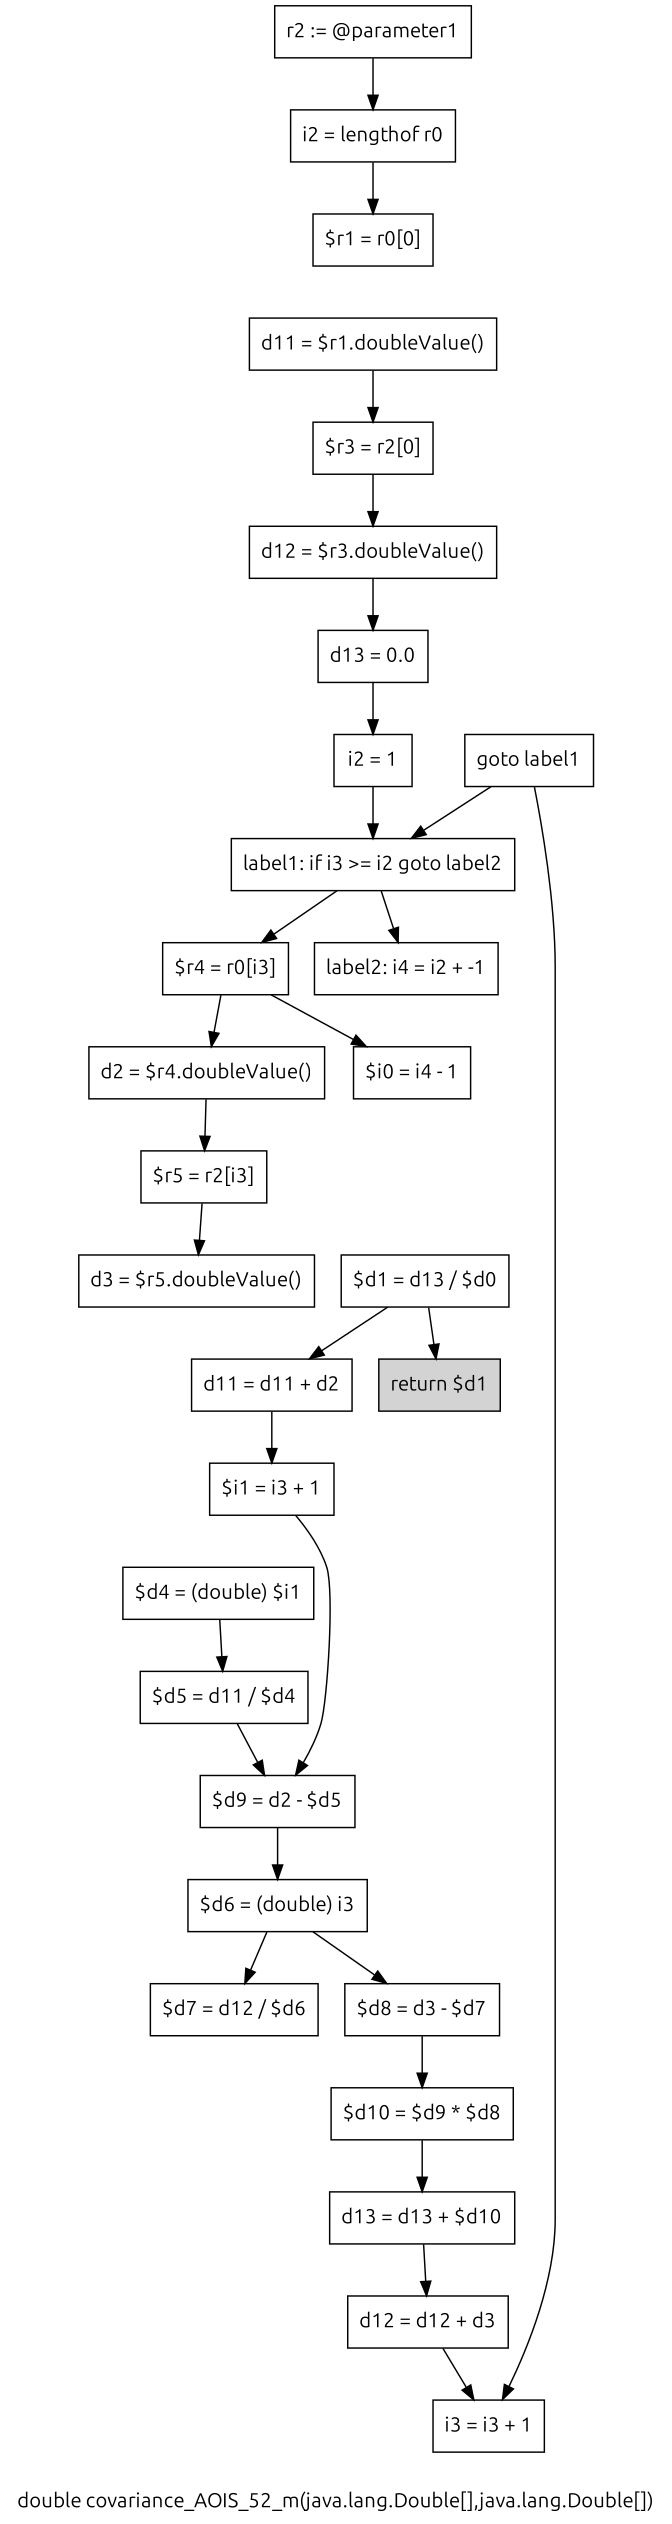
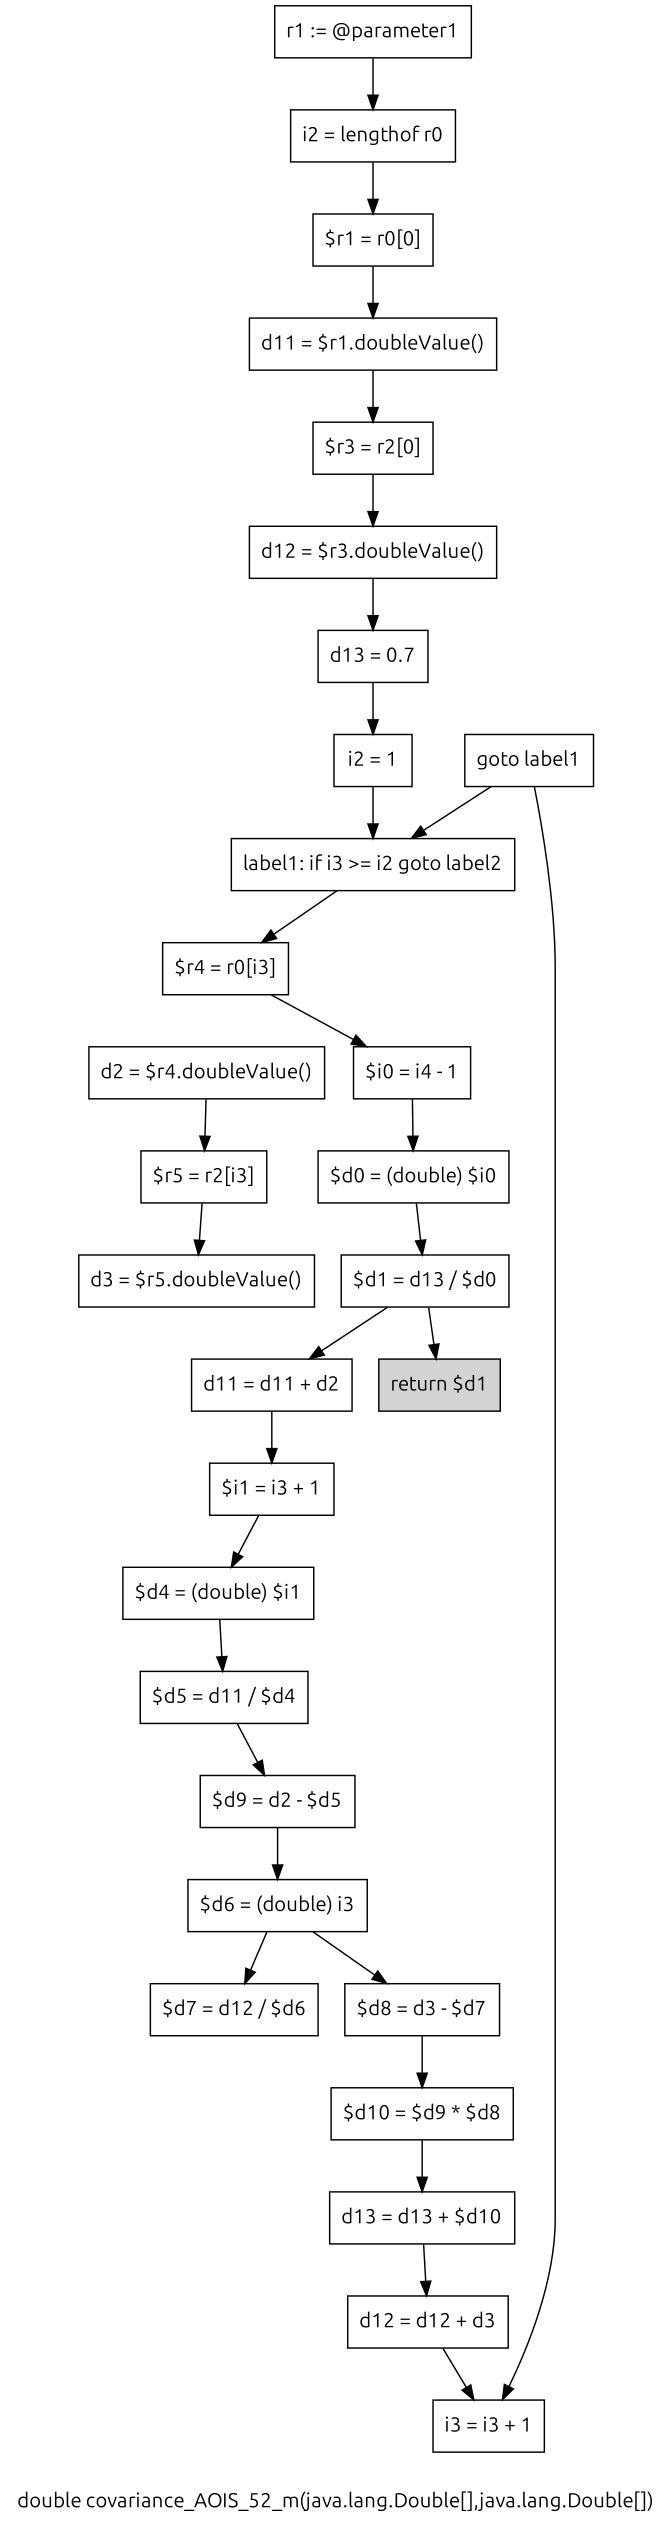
(373, 32) -> (373, 32)
none -> (373, 285)
(373, 656) -> (373, 656)
(406, 969) -> none
(217, 1014) -> none
none -> (414, 1177)
(329, 1637) -> (248, 1535)
